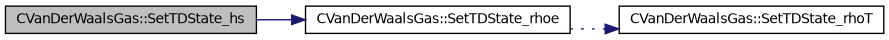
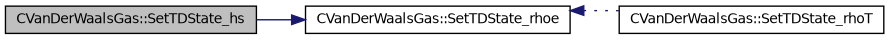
(588, 29) -> (601, 11)
